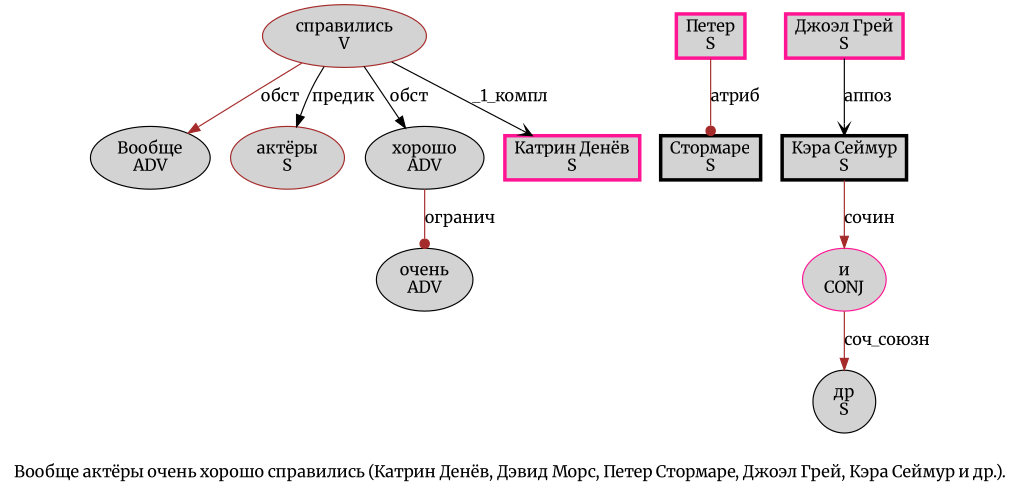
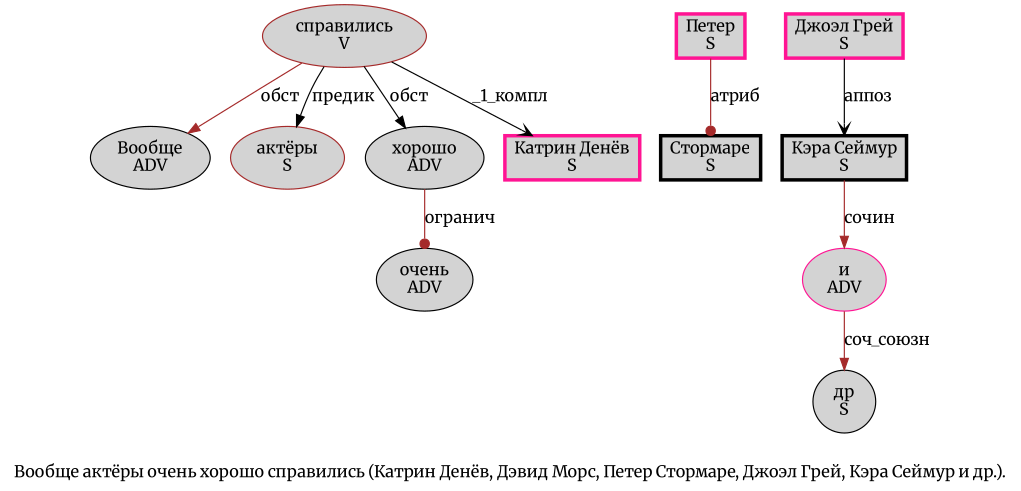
(844, 280) -> (844, 280)
